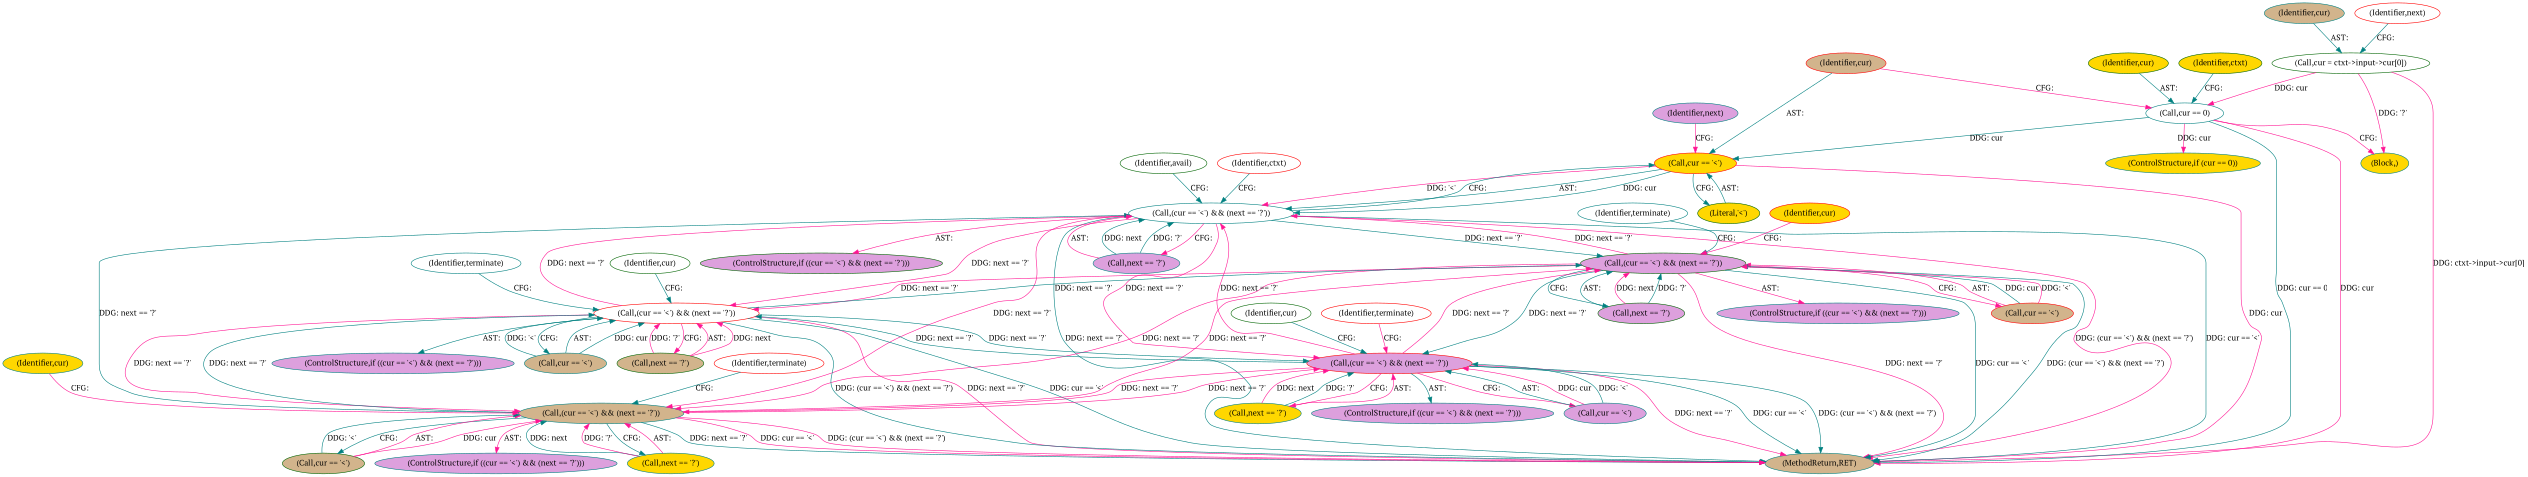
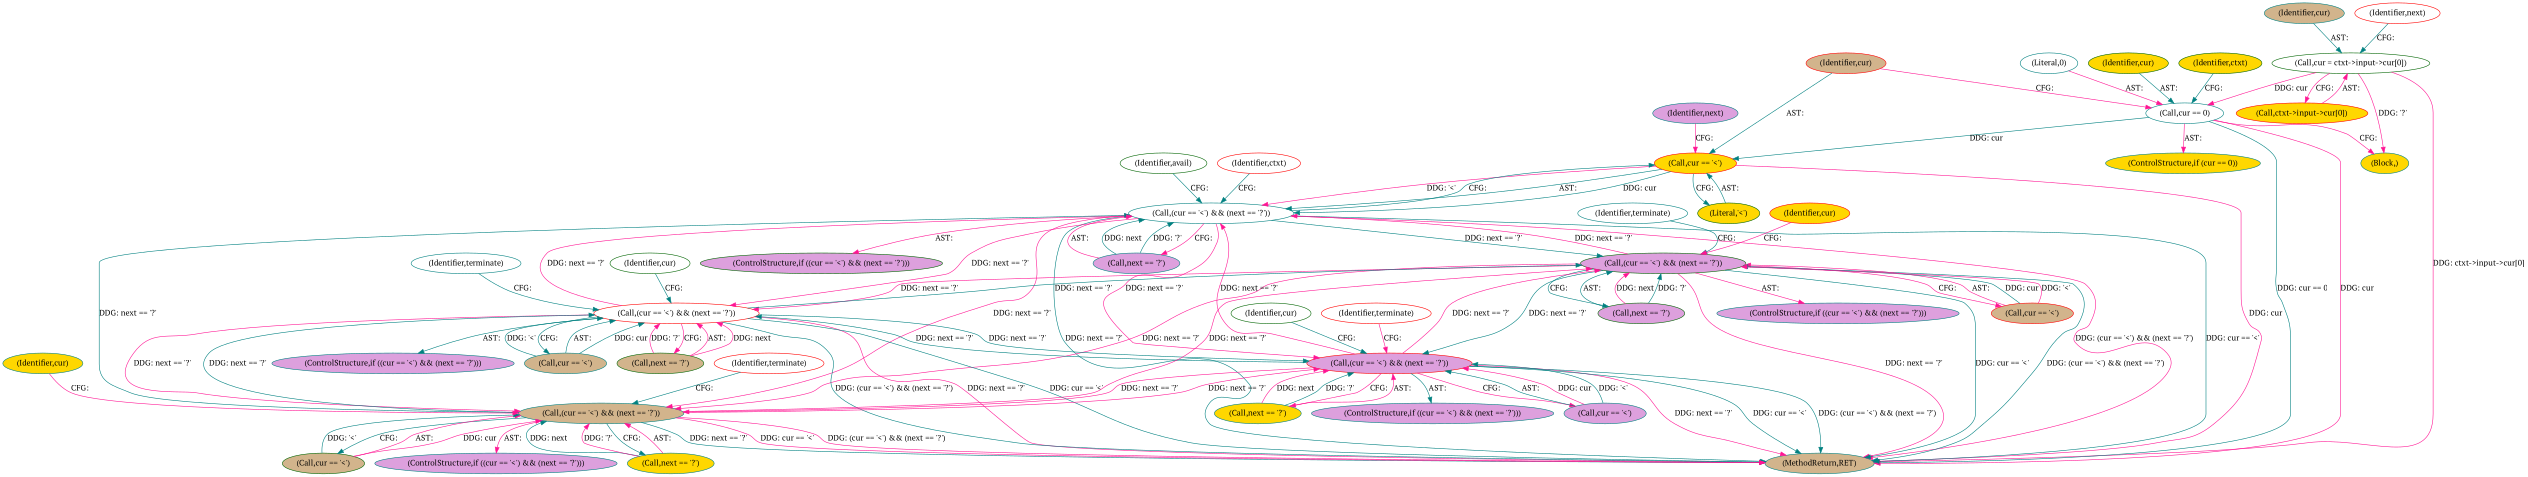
none -> (2049, 63)
none -> (2302, 113)
(2194, 138) -> (2194, 138)
